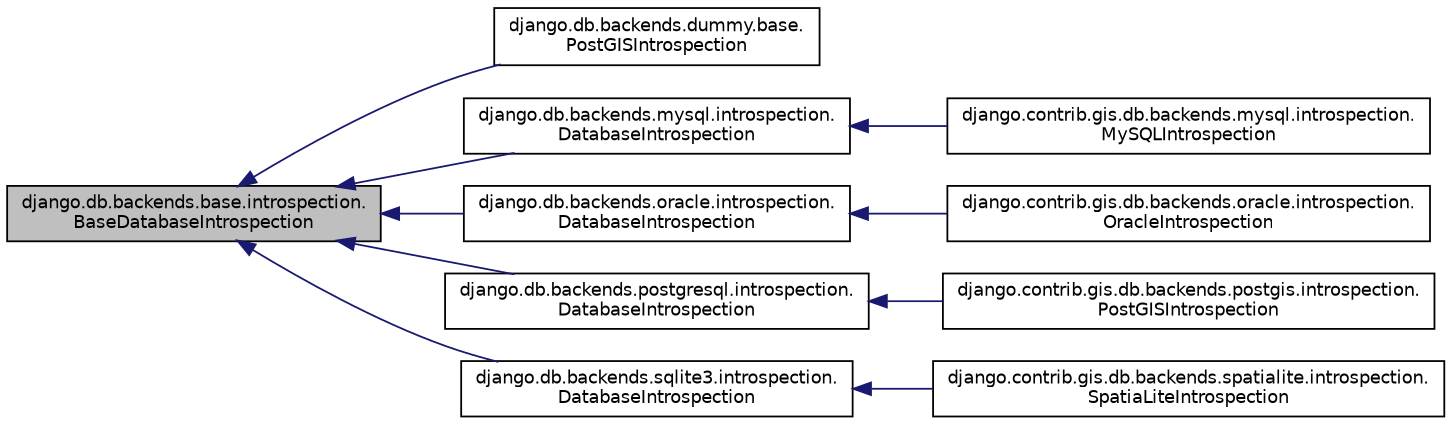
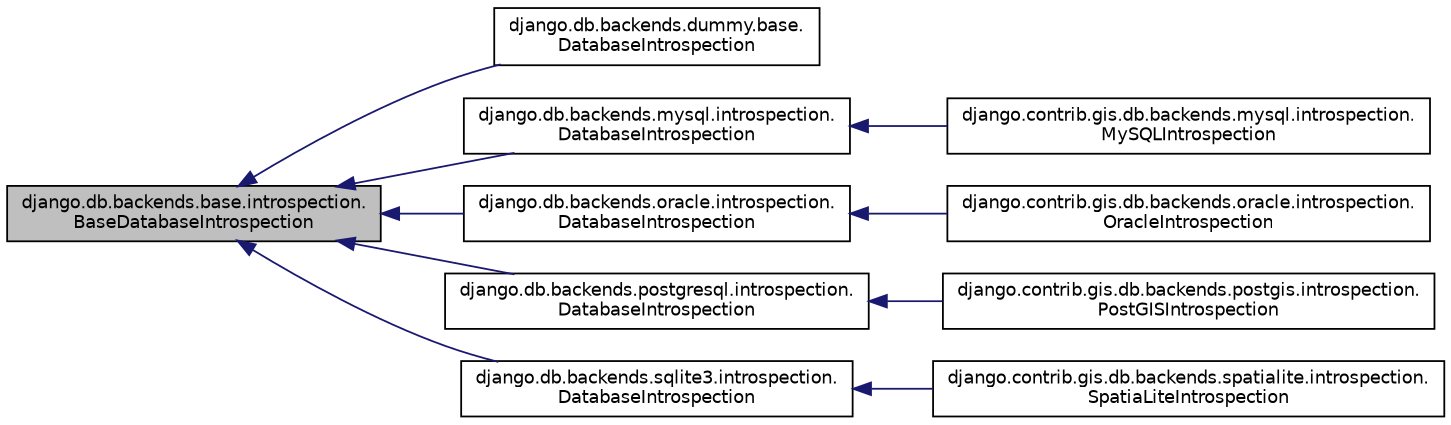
(657, 37) -> (657, 37)
